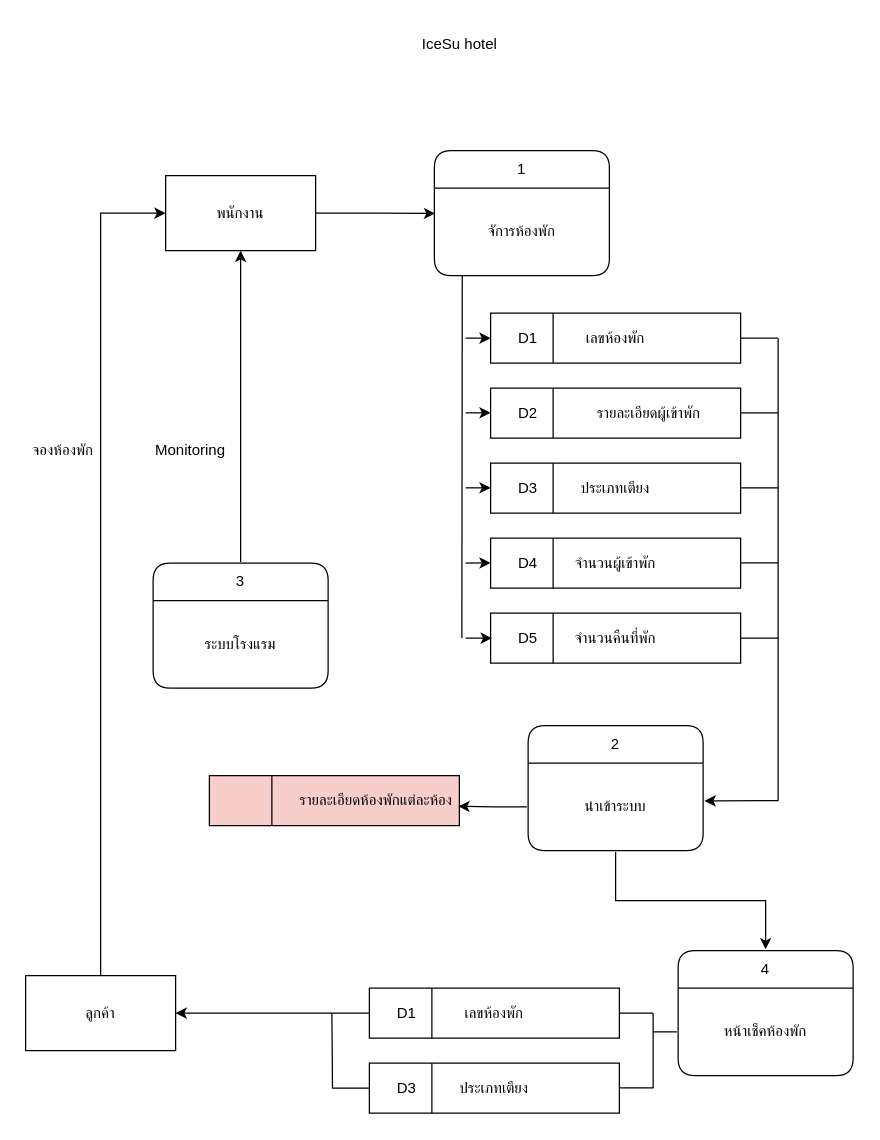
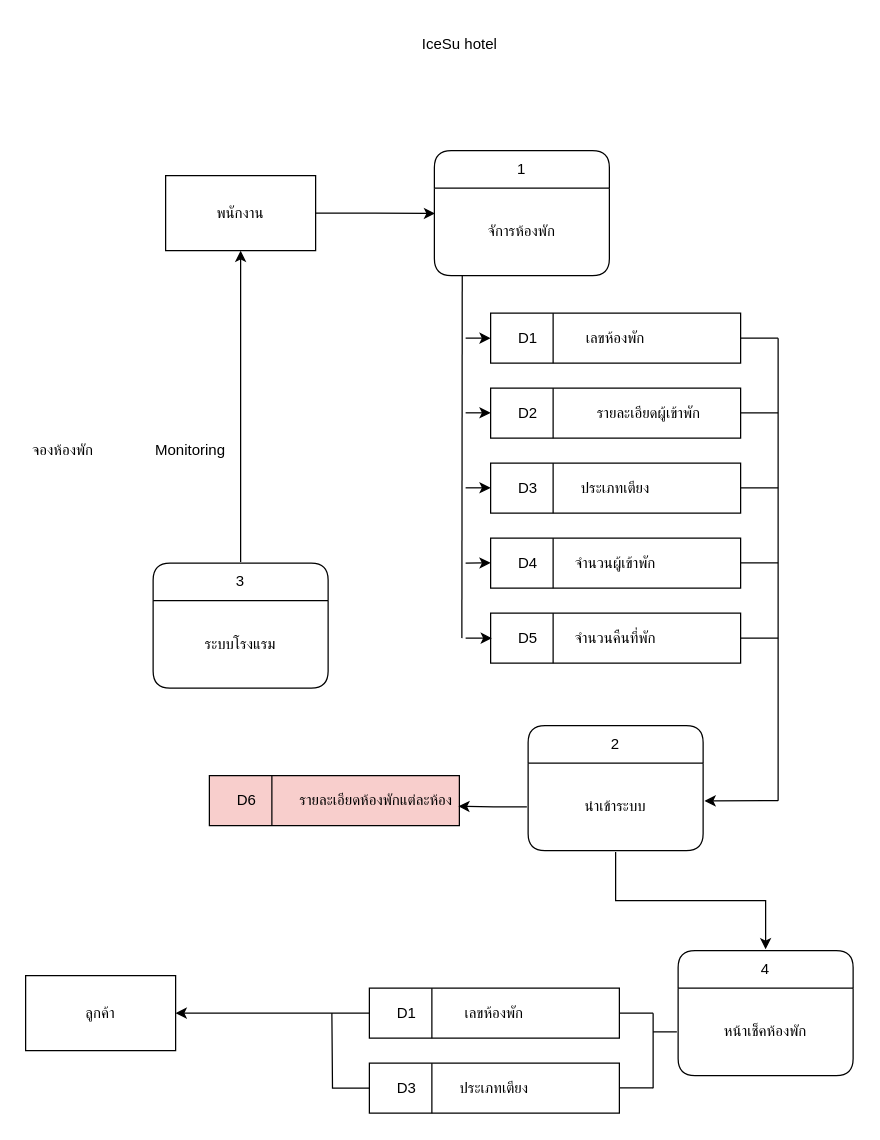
(101, 566) -> none
none -> (247, 801)
